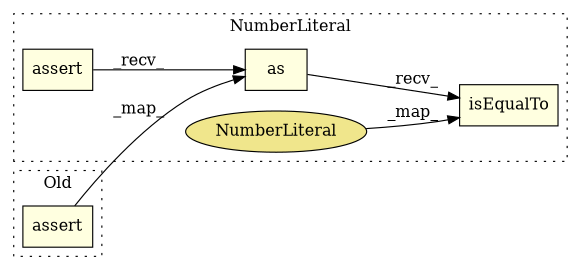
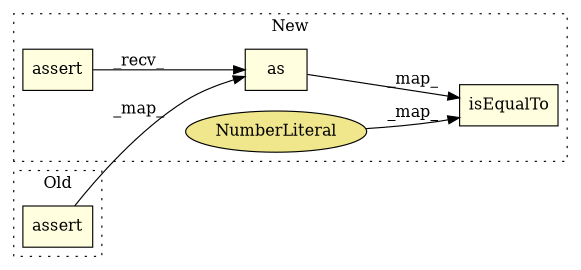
(290, 27) -> (290, 27)
(413, 80) -> (413, 80)
